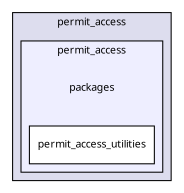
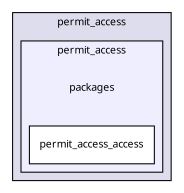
(92, 145) -> (92, 145)
